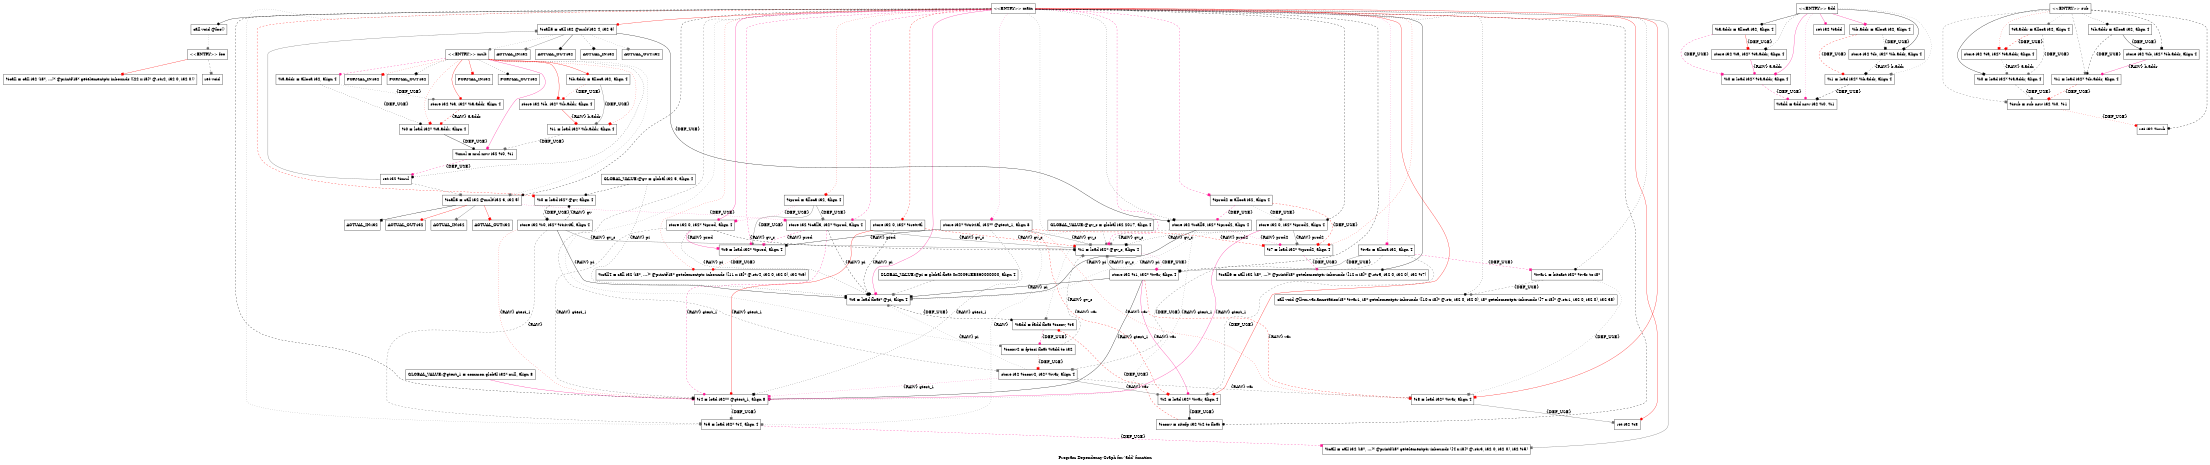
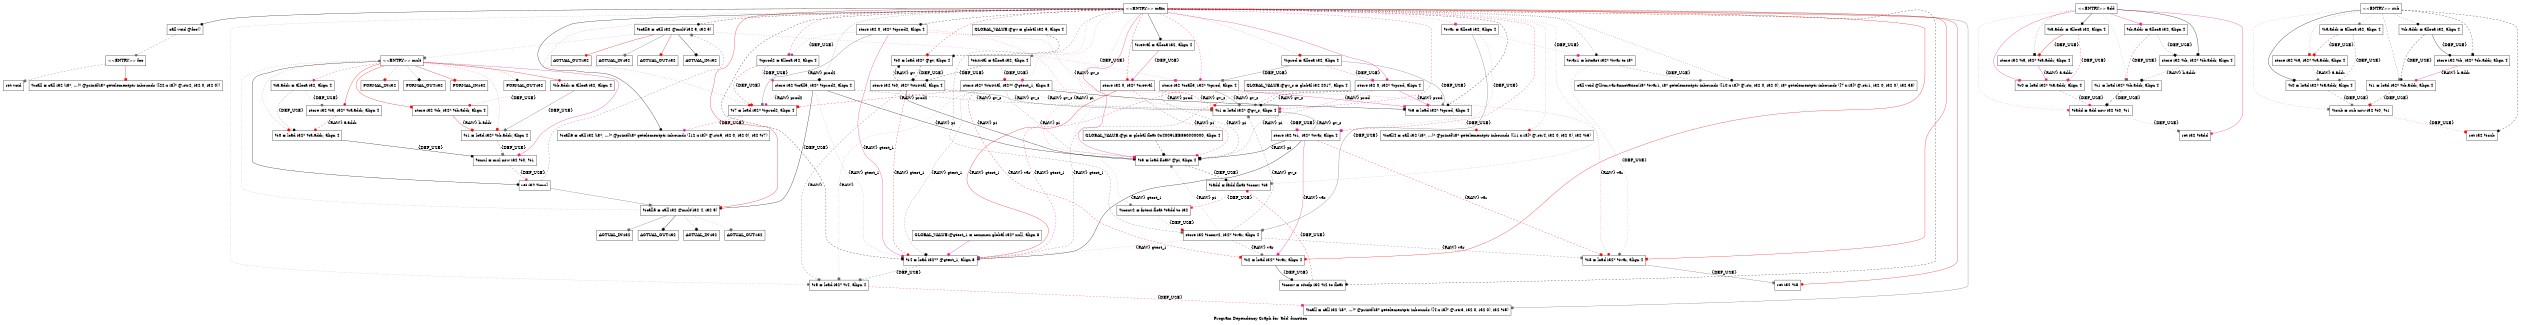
(762, 24) -> (1487, 20)
(1943, 33) -> (2254, 43)
(208, 41) -> (156, 45)
none -> (1163, 45)
(1378, 57) -> (1525, 24)
none -> (1000, 61)
(647, 95) -> (530, 46)
(2098, 117) -> (2424, 124)
none -> (2148, 123)
(623, 134) -> (278, 169)
(853, 168) -> (795, 176)
(1265, 212) -> (822, 36)
(778, 215) -> (1349, 73)
(1201, 232) -> (1066, 68)
(785, 236) -> (1321, 98)
(1056, 236) -> (1117, 106)
(873, 260) -> (1197, 126)
(1472, 262) -> (1531, 44)
(845, 264) -> (1220, 123)
(1273, 270) -> (1460, 118)
(1202, 275) -> (1407, 128)
(1088, 277) -> (1061, 85)
(595, 281) -> (1061, 142)
(1301, 282) -> none
(915, 287) -> (1159, 147)
(1067, 304) -> (1273, 181)
(1154, 340) -> (1303, 200)
(537, 368) -> (894, 175)
(1112, 387) -> (1247, 247)
